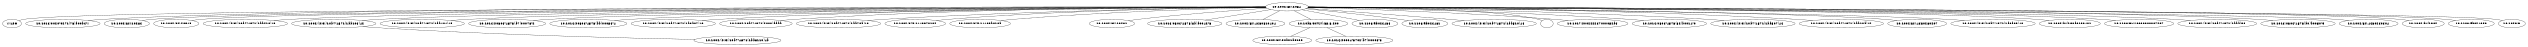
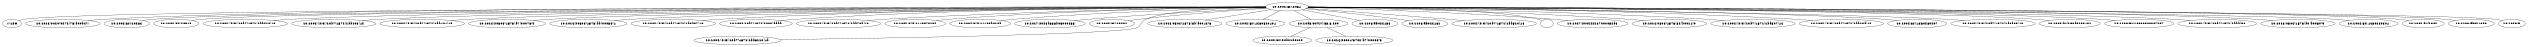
none -> (1050, 24)
(529, 35) -> (1025, 35)
